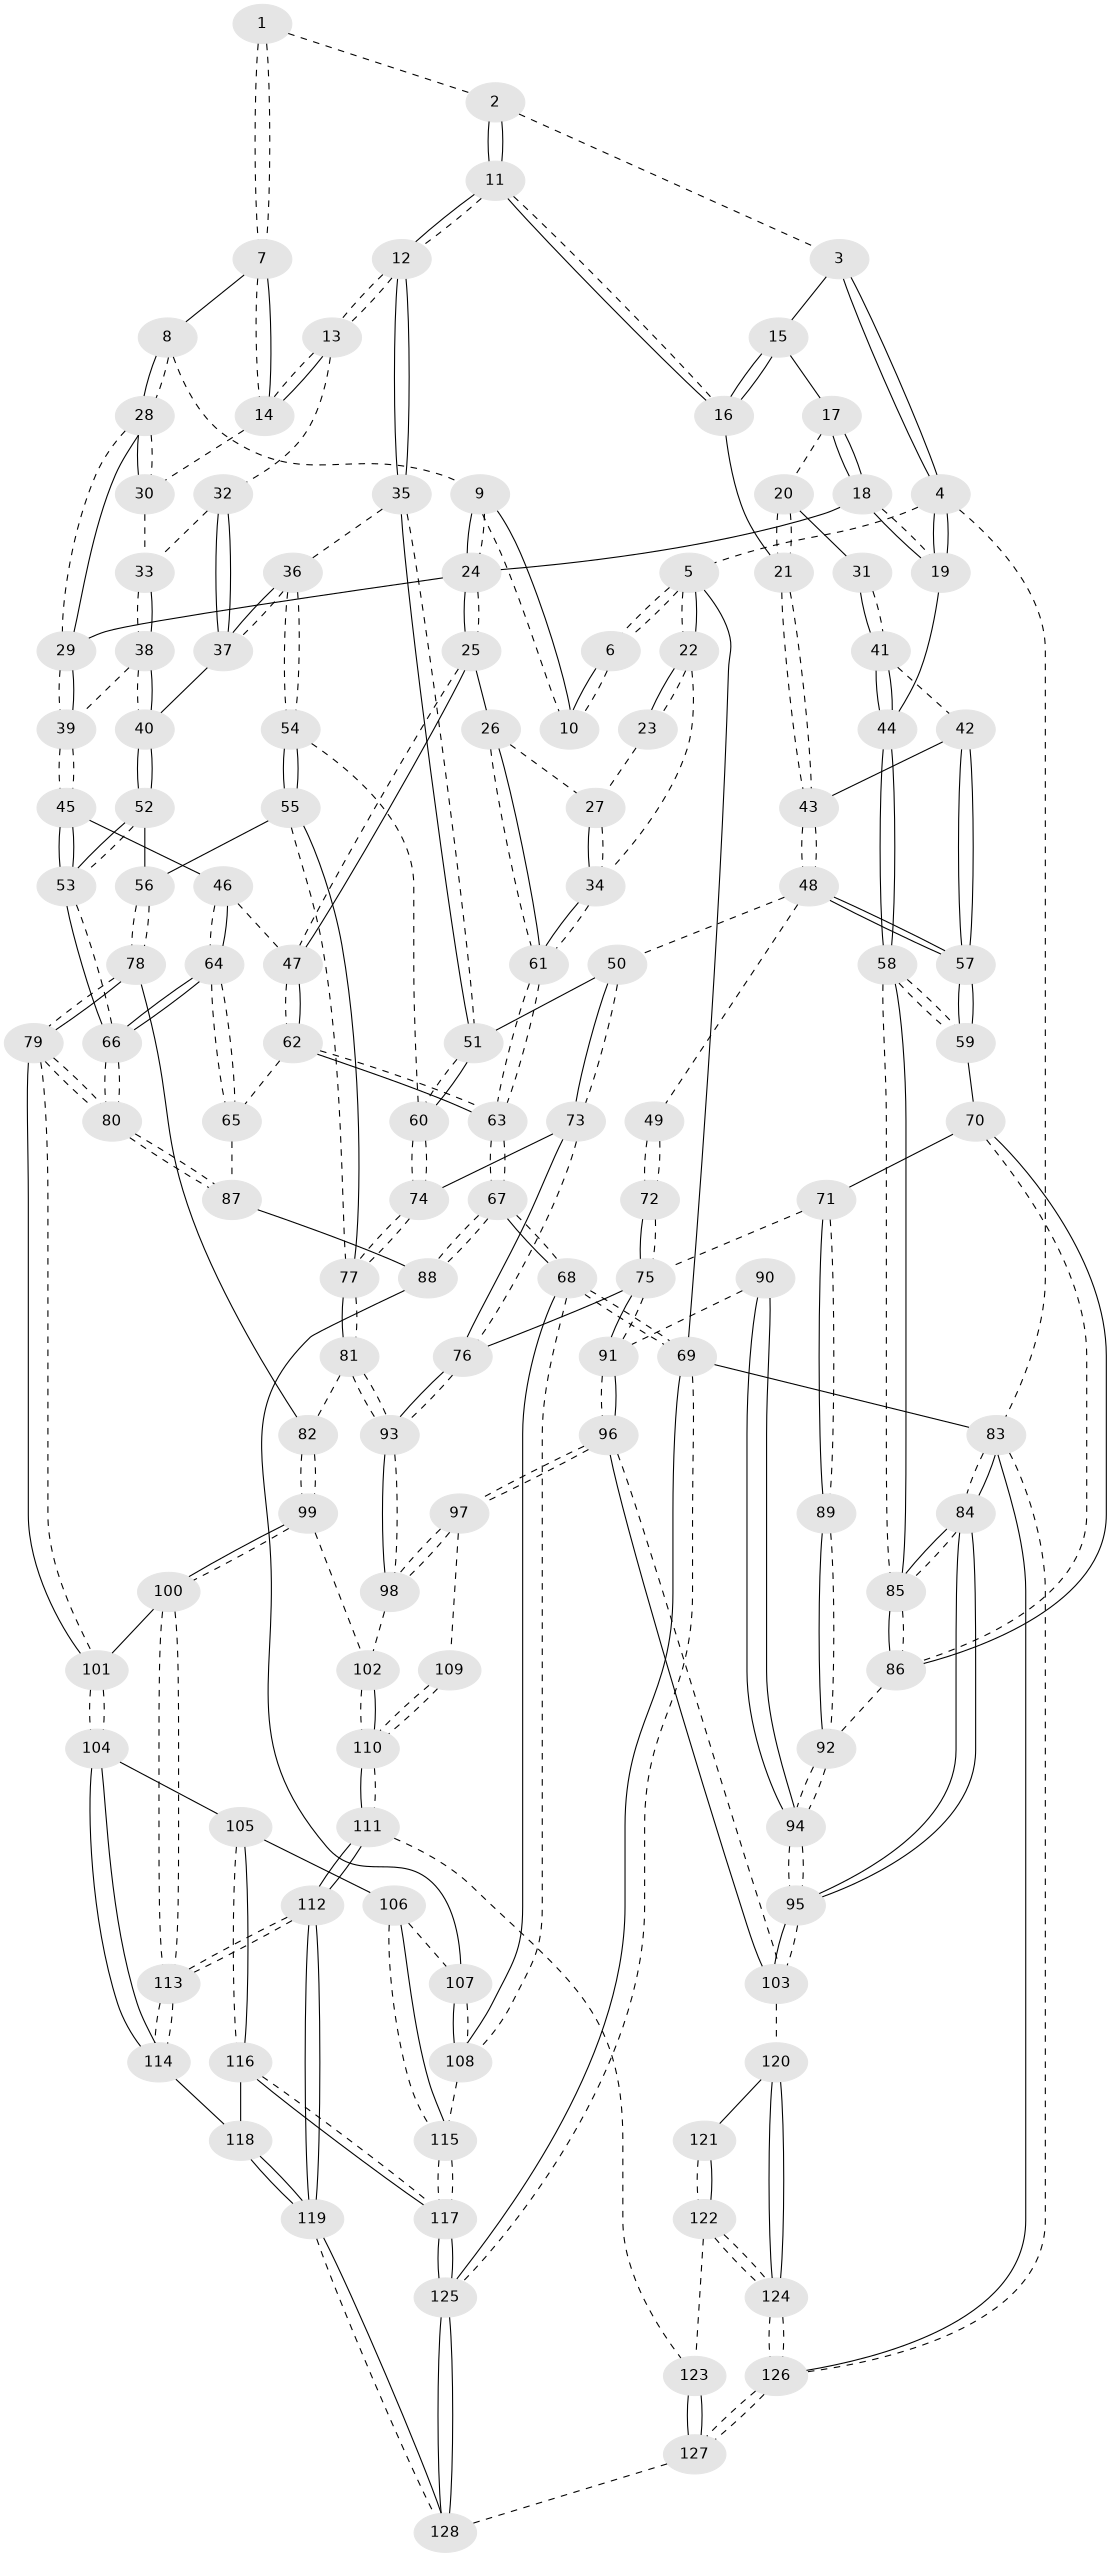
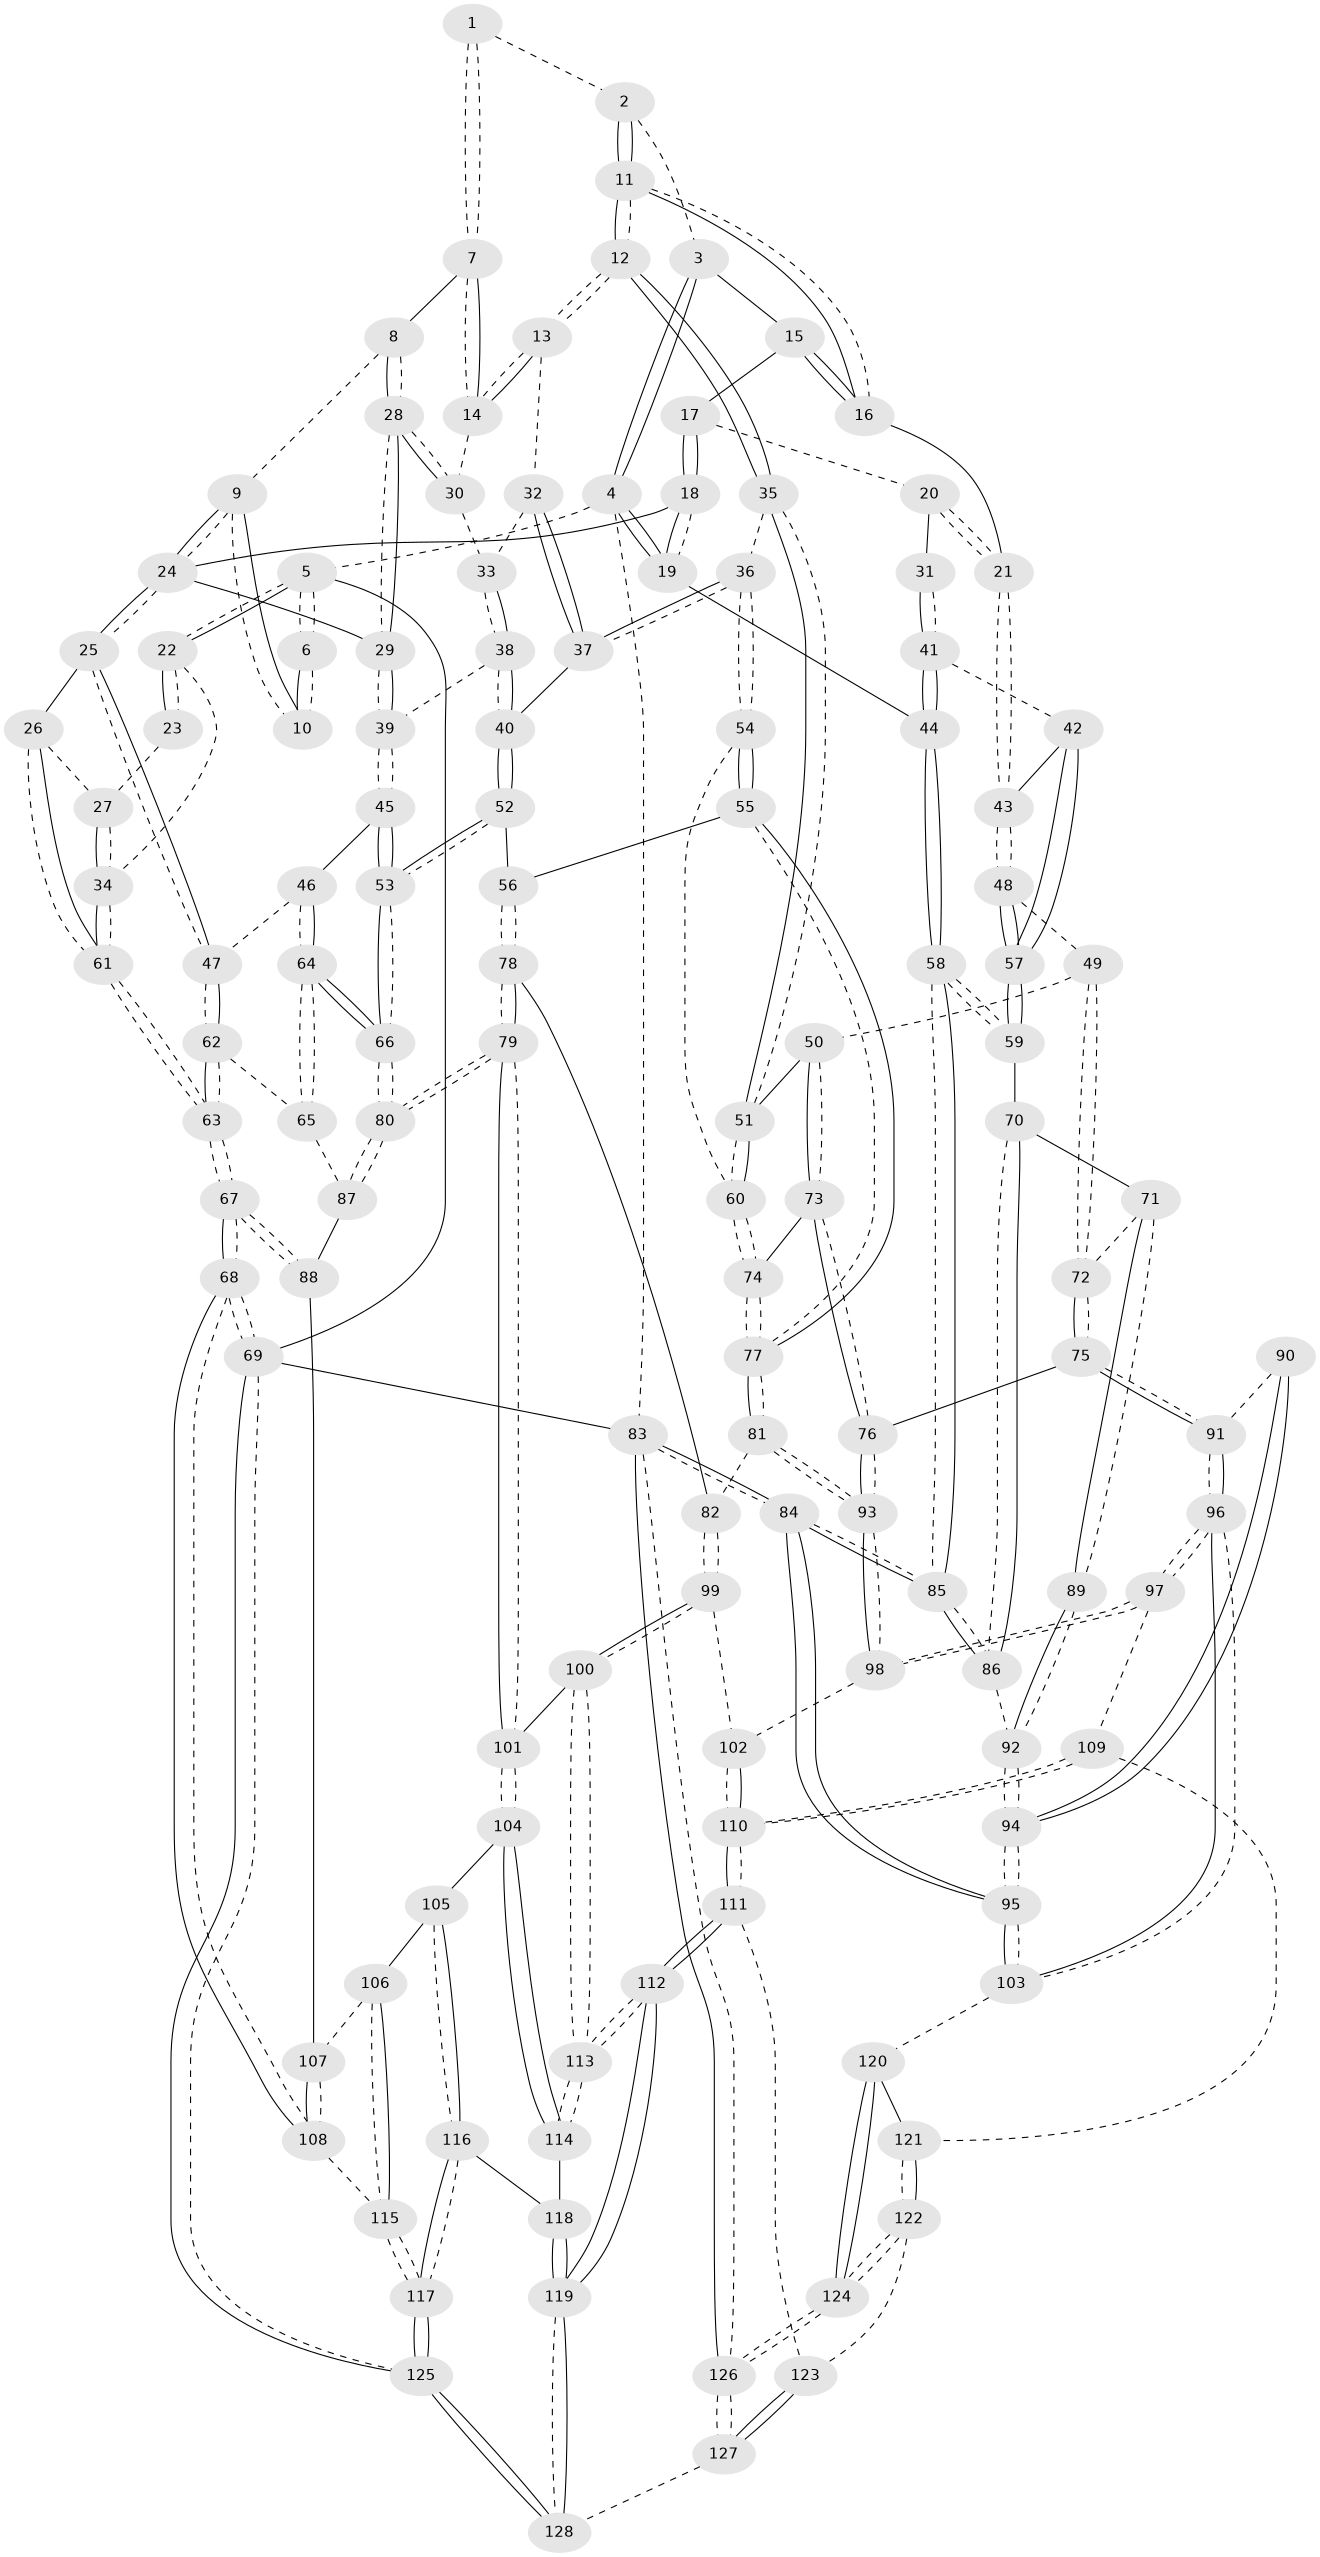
(710, 927) -> (958, 1012)
(736, 1239) -> (1116, 1239)
none -> (1265, 2033)
